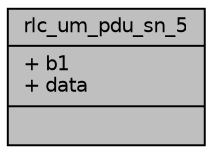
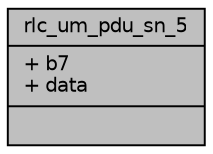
(47, 64) -> (47, 64)
